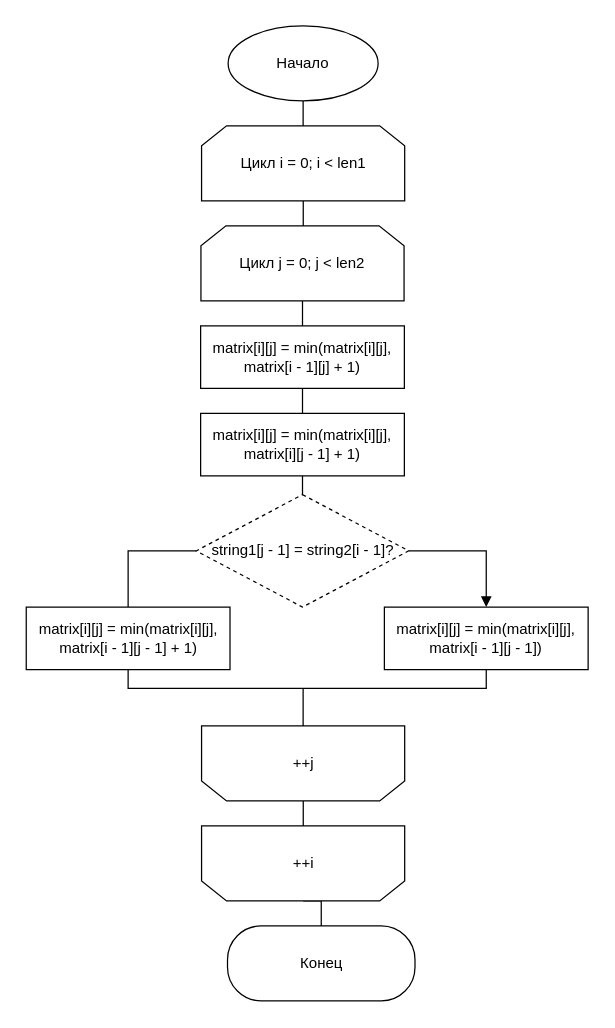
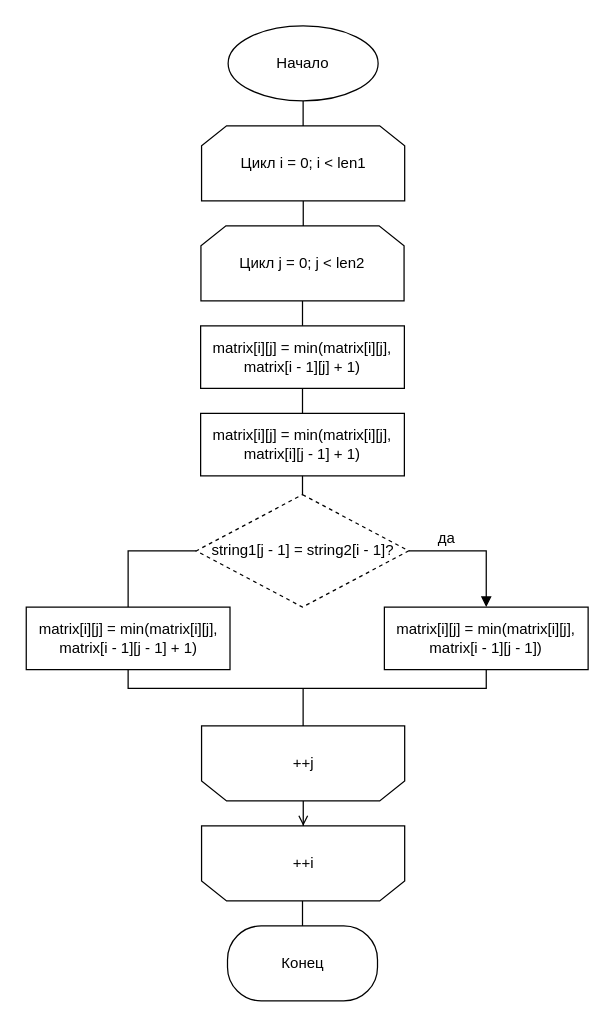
none -> (446, 538)
(303, 821) -> (303, 820)
(321, 963) -> (303, 963)
